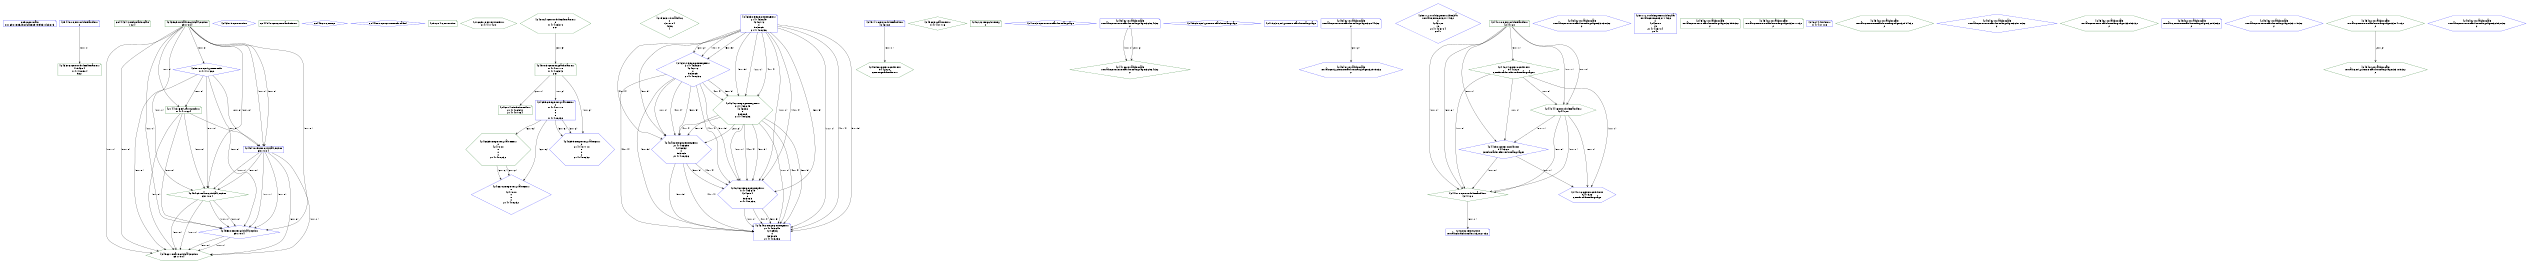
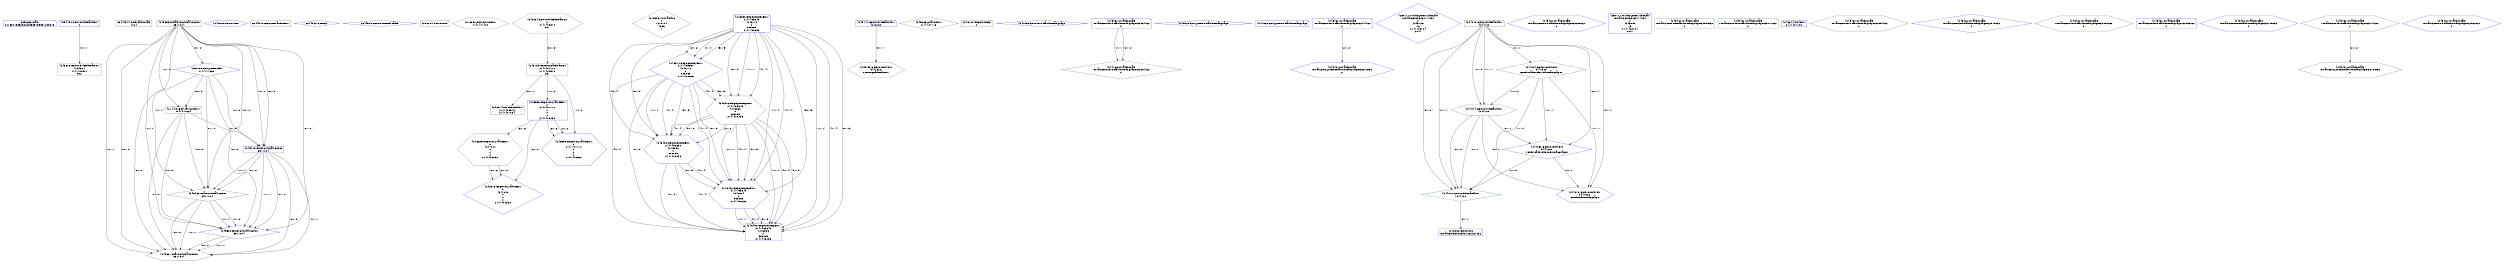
none -> (1602, 61)
